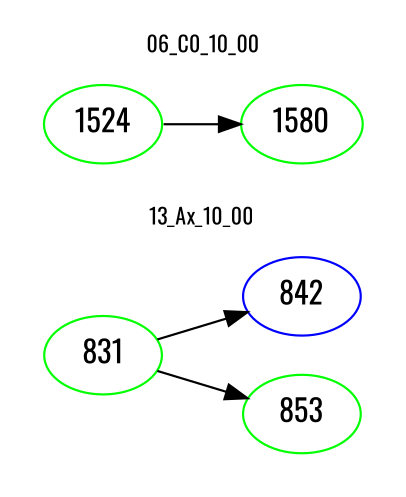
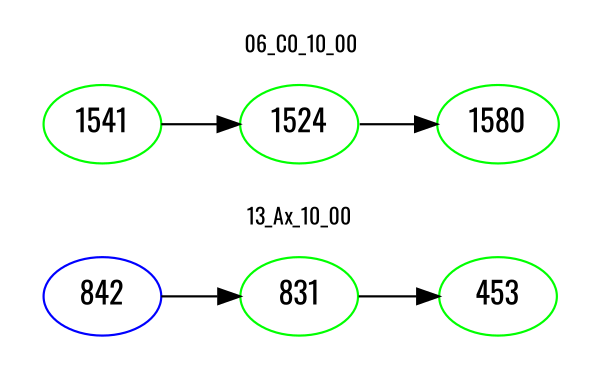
none -> (102, 124)
(192, 329) -> (189, 296)
(302, 414) -> (498, 296)
